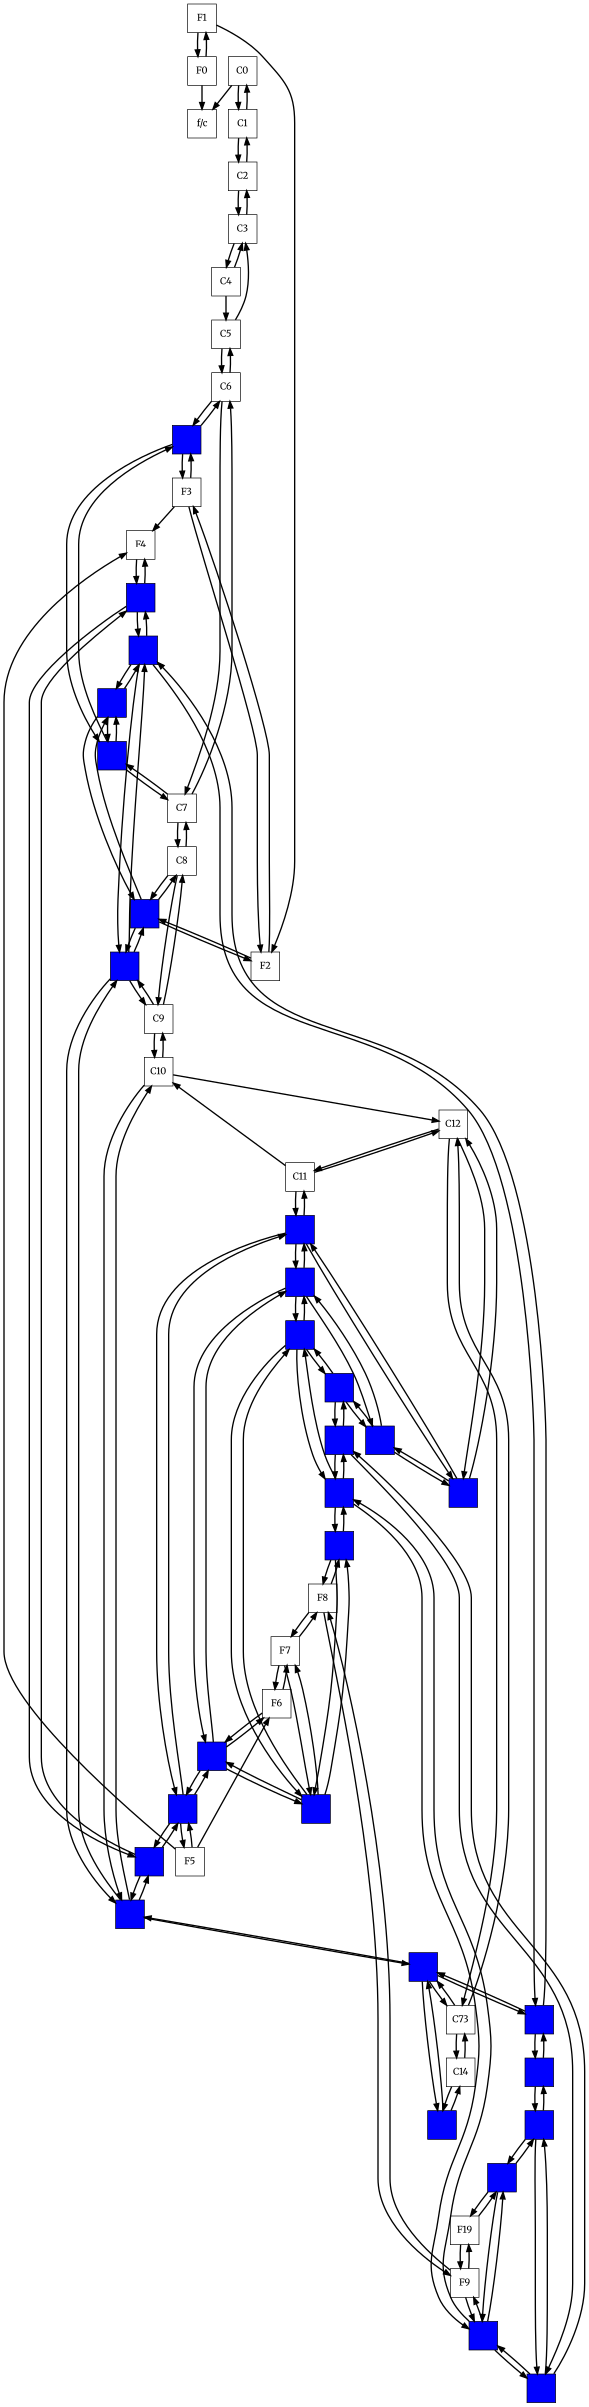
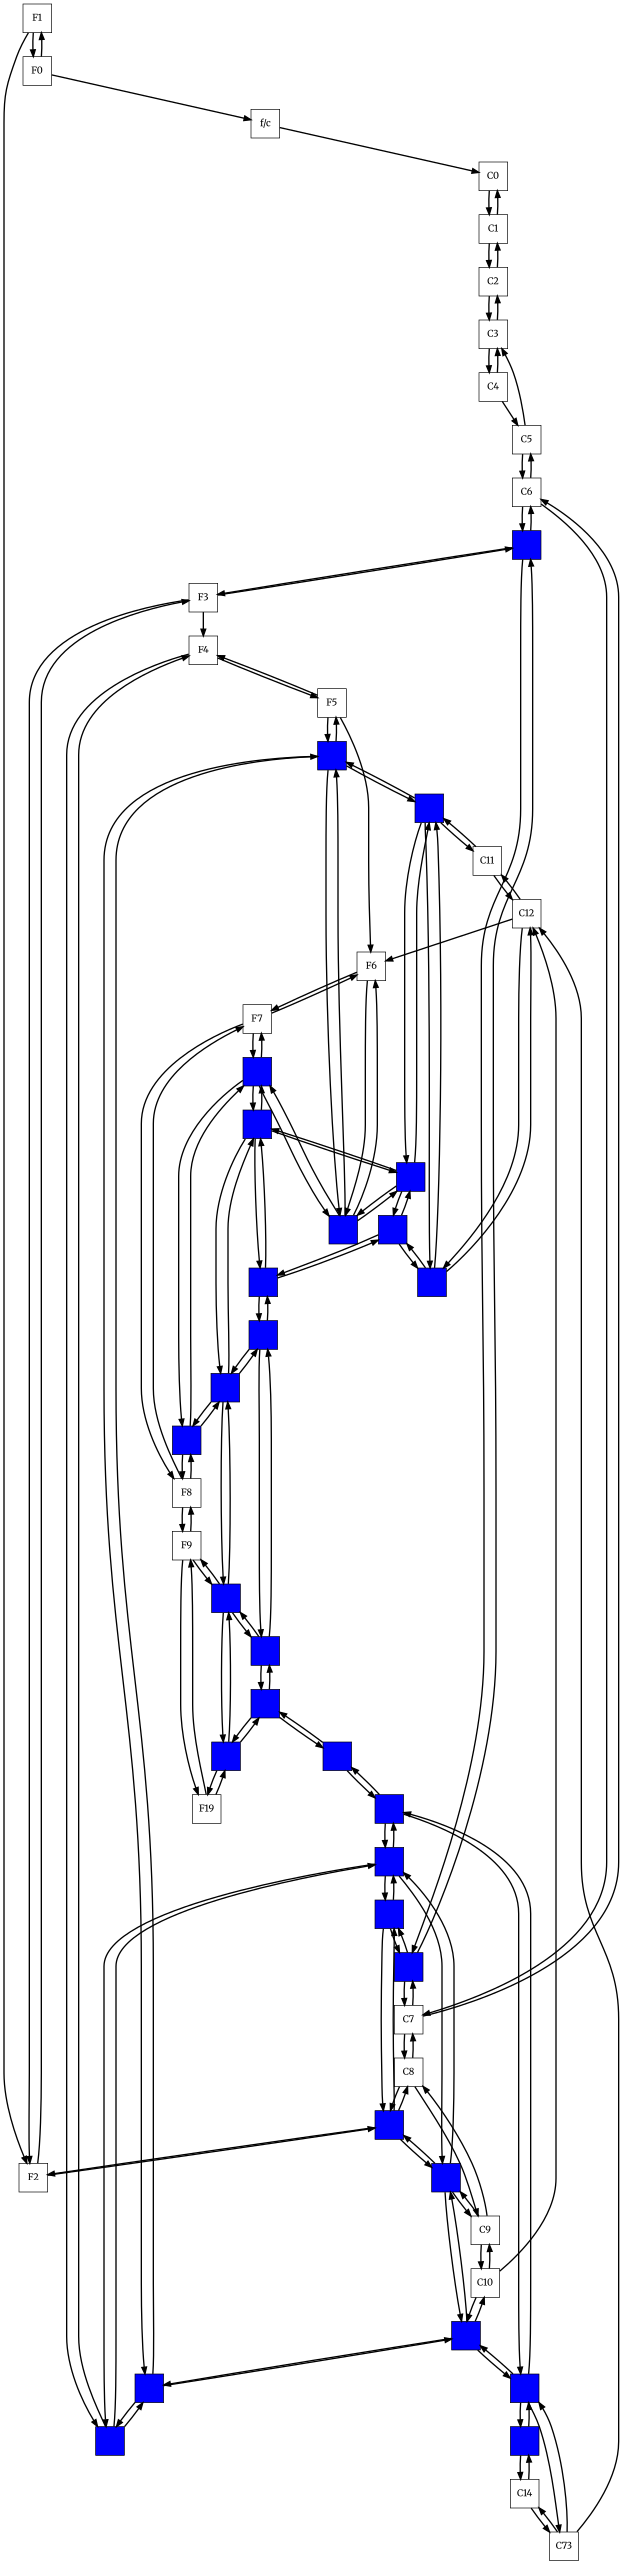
(224, 95) -> (376, 149)
none -> (264, 677)
(232, 1126) -> none
(497, 1565) -> (452, 939)
